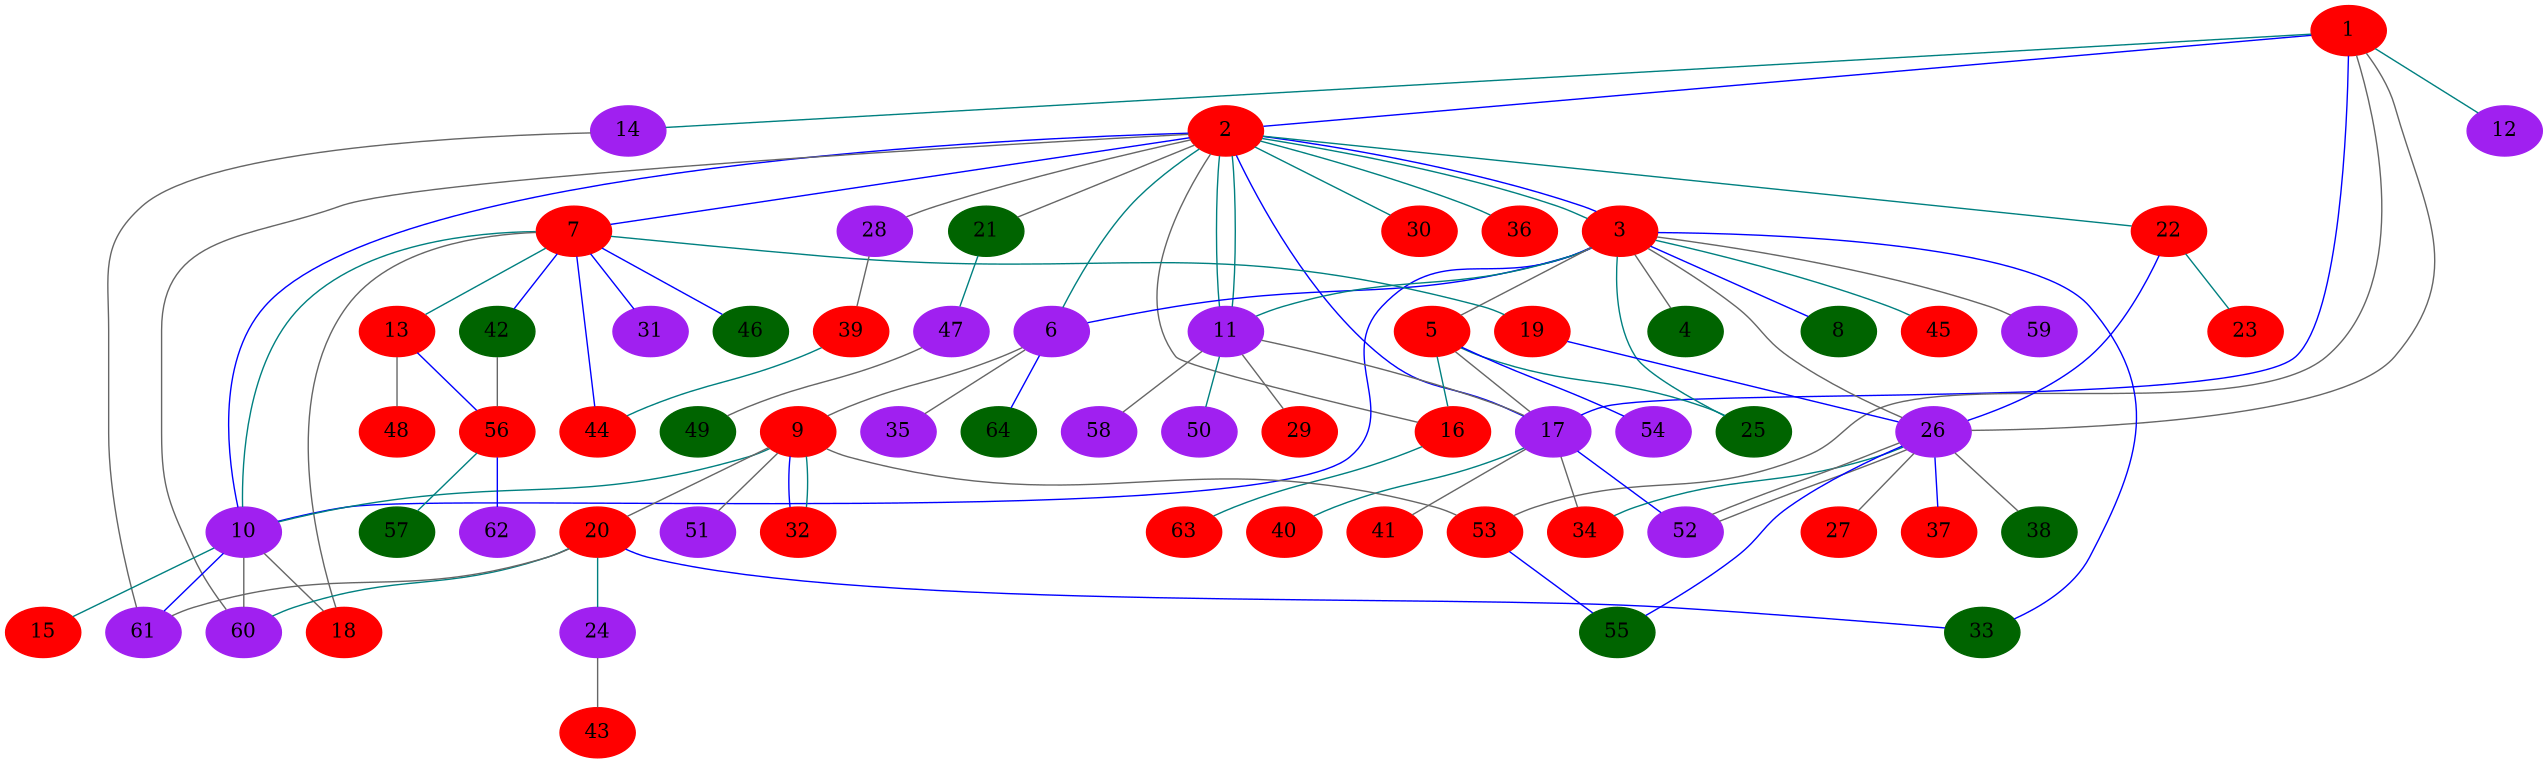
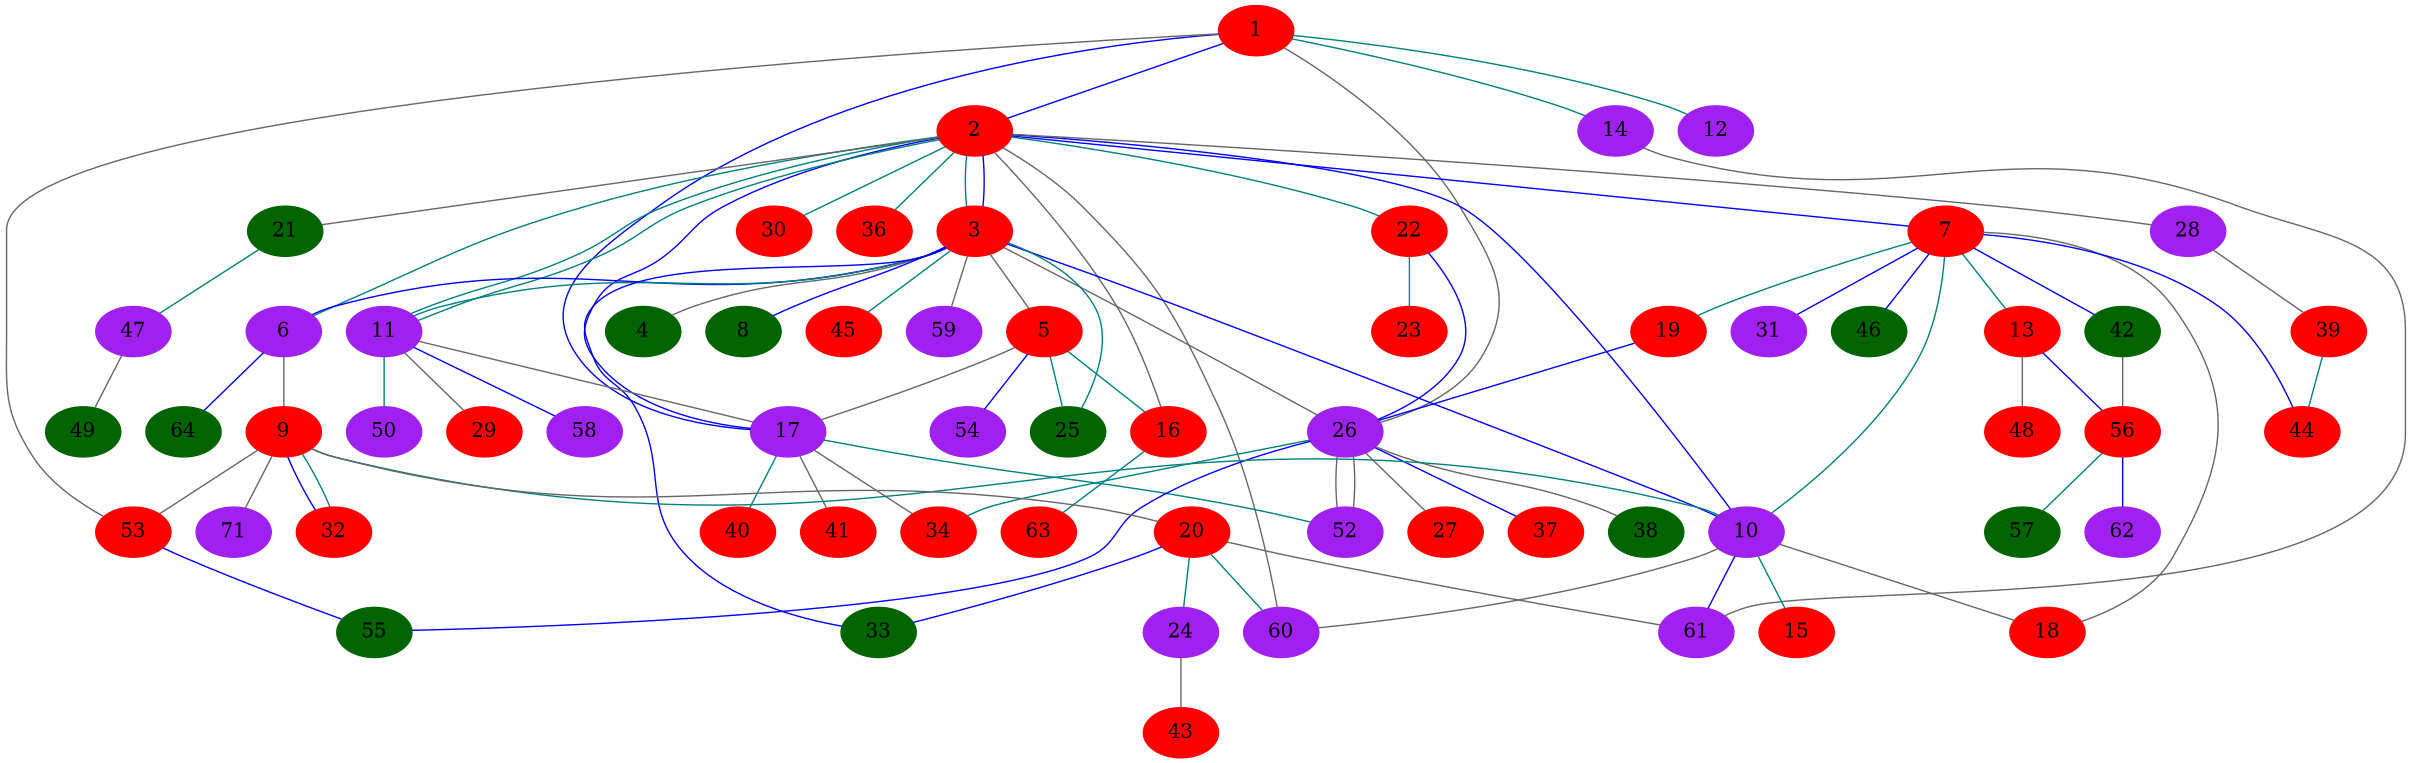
(1162, 382) -> (484, 382)
(899, 432) -> none
(1617, 480) -> (1019, 472)
(698, 532) -> (234, 532)
